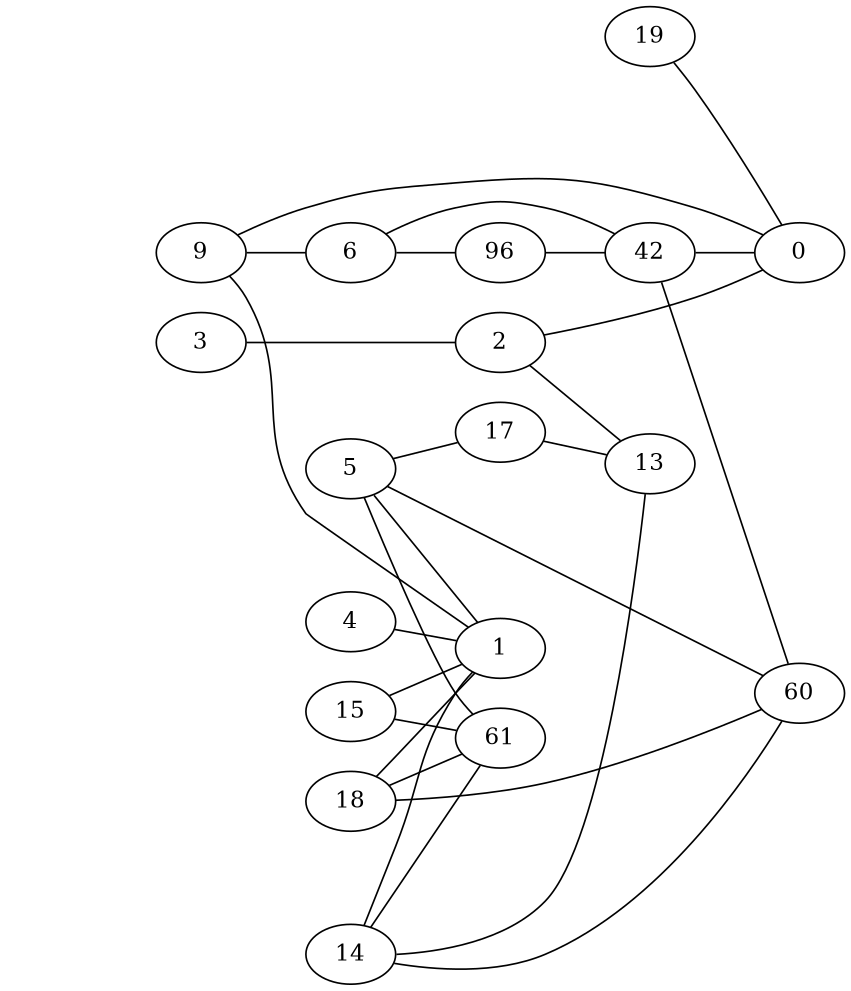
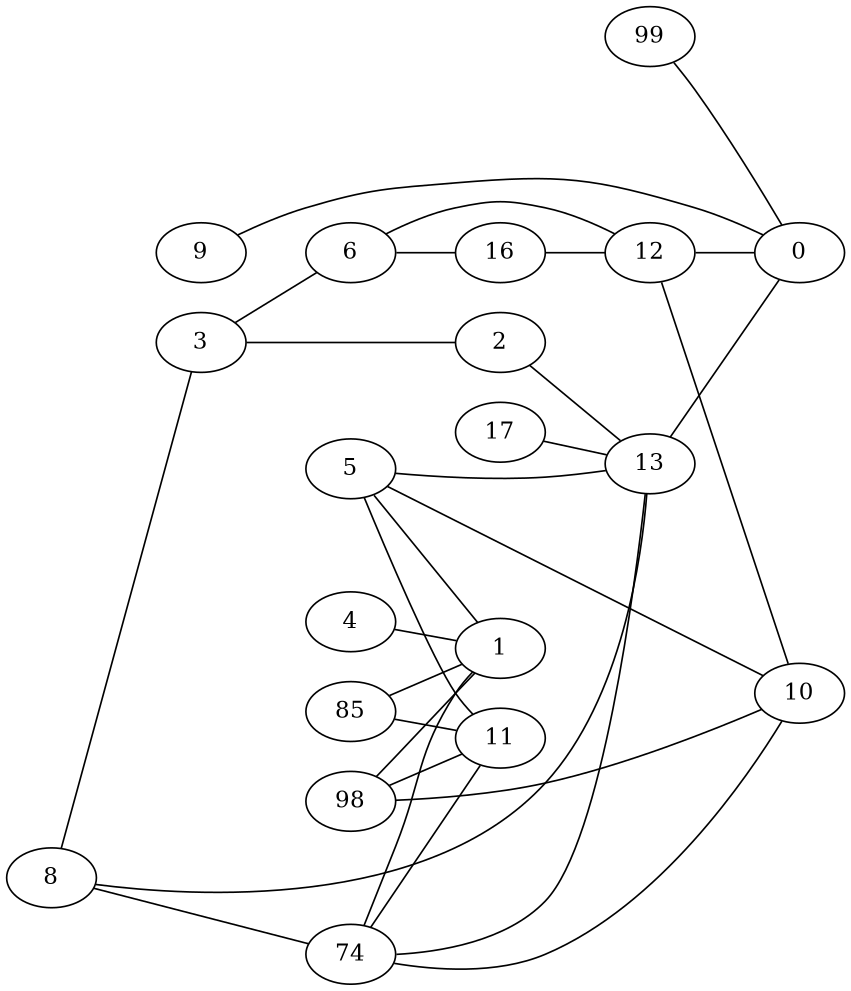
(650, 37) -> (650, 37)
(276, 253) -> (276, 298)
(500, 253) -> (500, 253)
(650, 253) -> (650, 253)
(656, 309) -> (725, 358)
(425, 451) -> (501, 478)
(292, 489) -> none
(800, 693) -> (800, 693)
(351, 712) -> (351, 712)
(500, 738) -> (500, 738)
(351, 801) -> (351, 801)
none -> (52, 878)
(351, 954) -> (351, 954)
